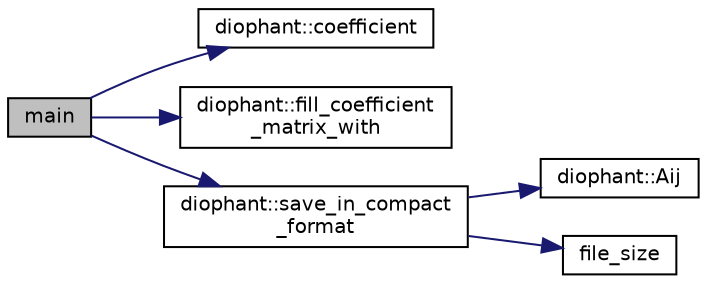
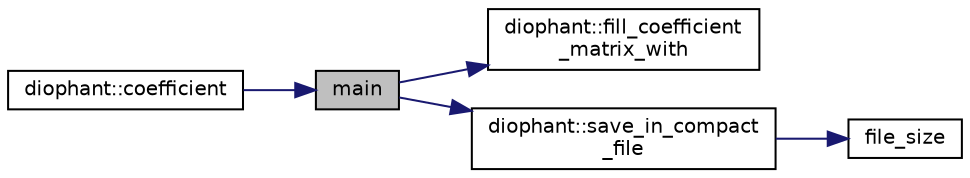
(148, 73) -> (269, 90)
(620, 178) -> none
(316, 217) -> (624, 139)
